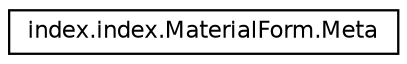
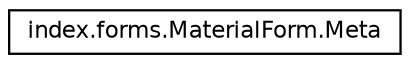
(204, 32) -> (205, 32)
